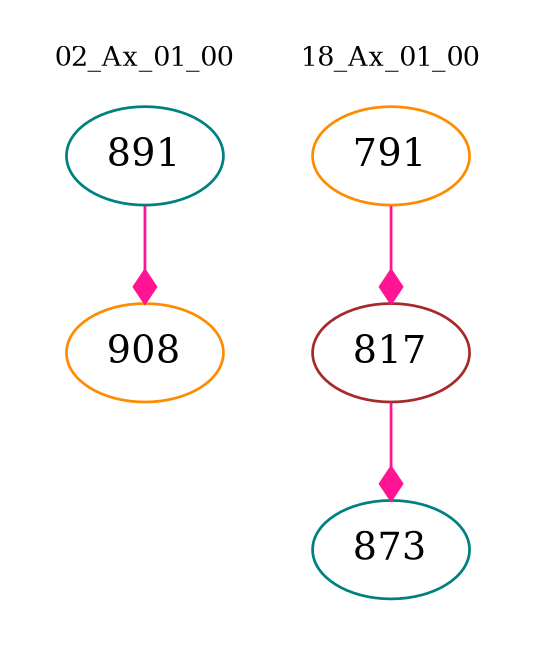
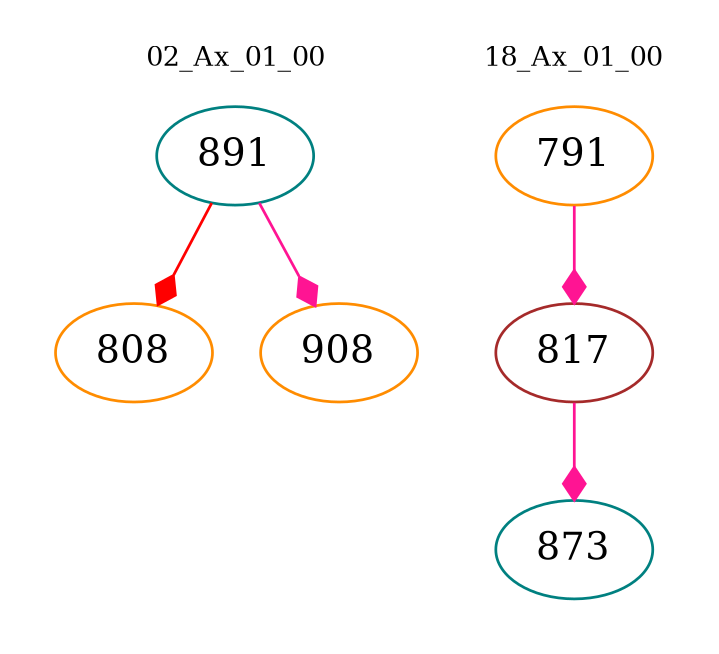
none -> (134, 353)
